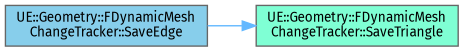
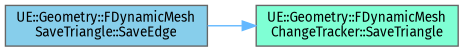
(106, 26) -> (106, 26)
